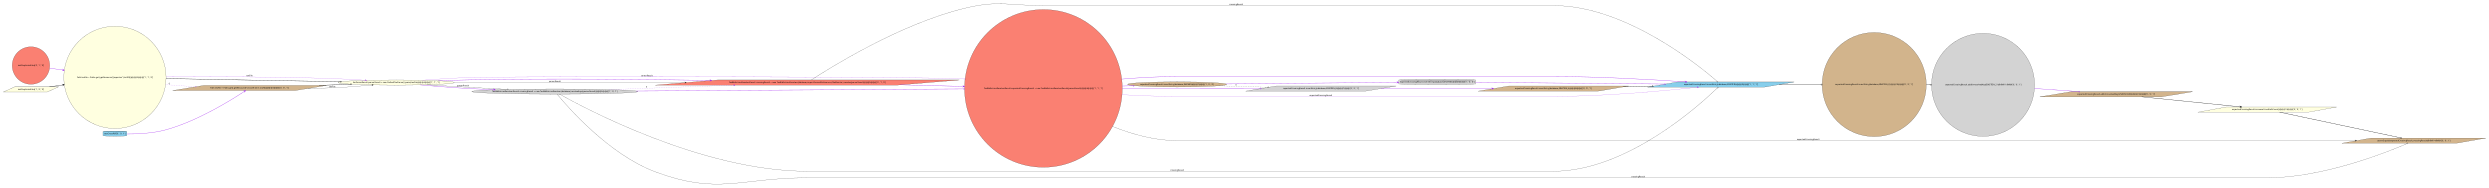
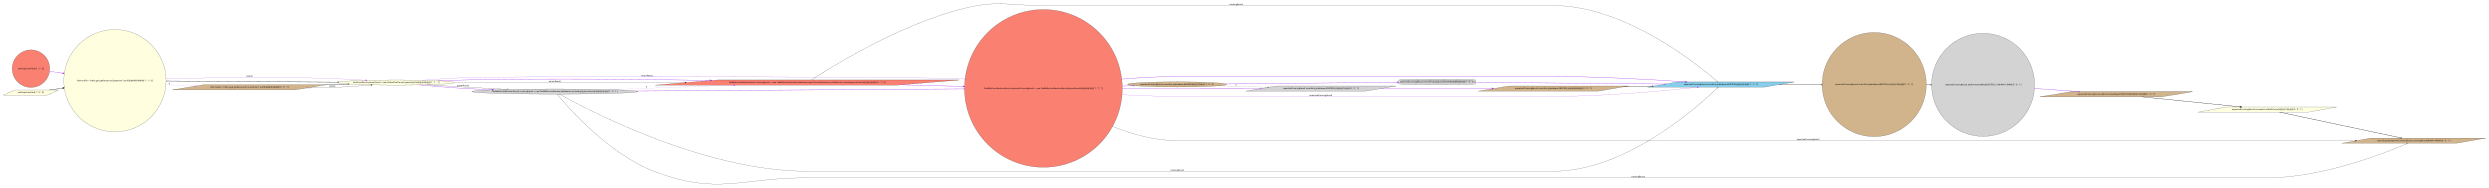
(115, 134) -> none
